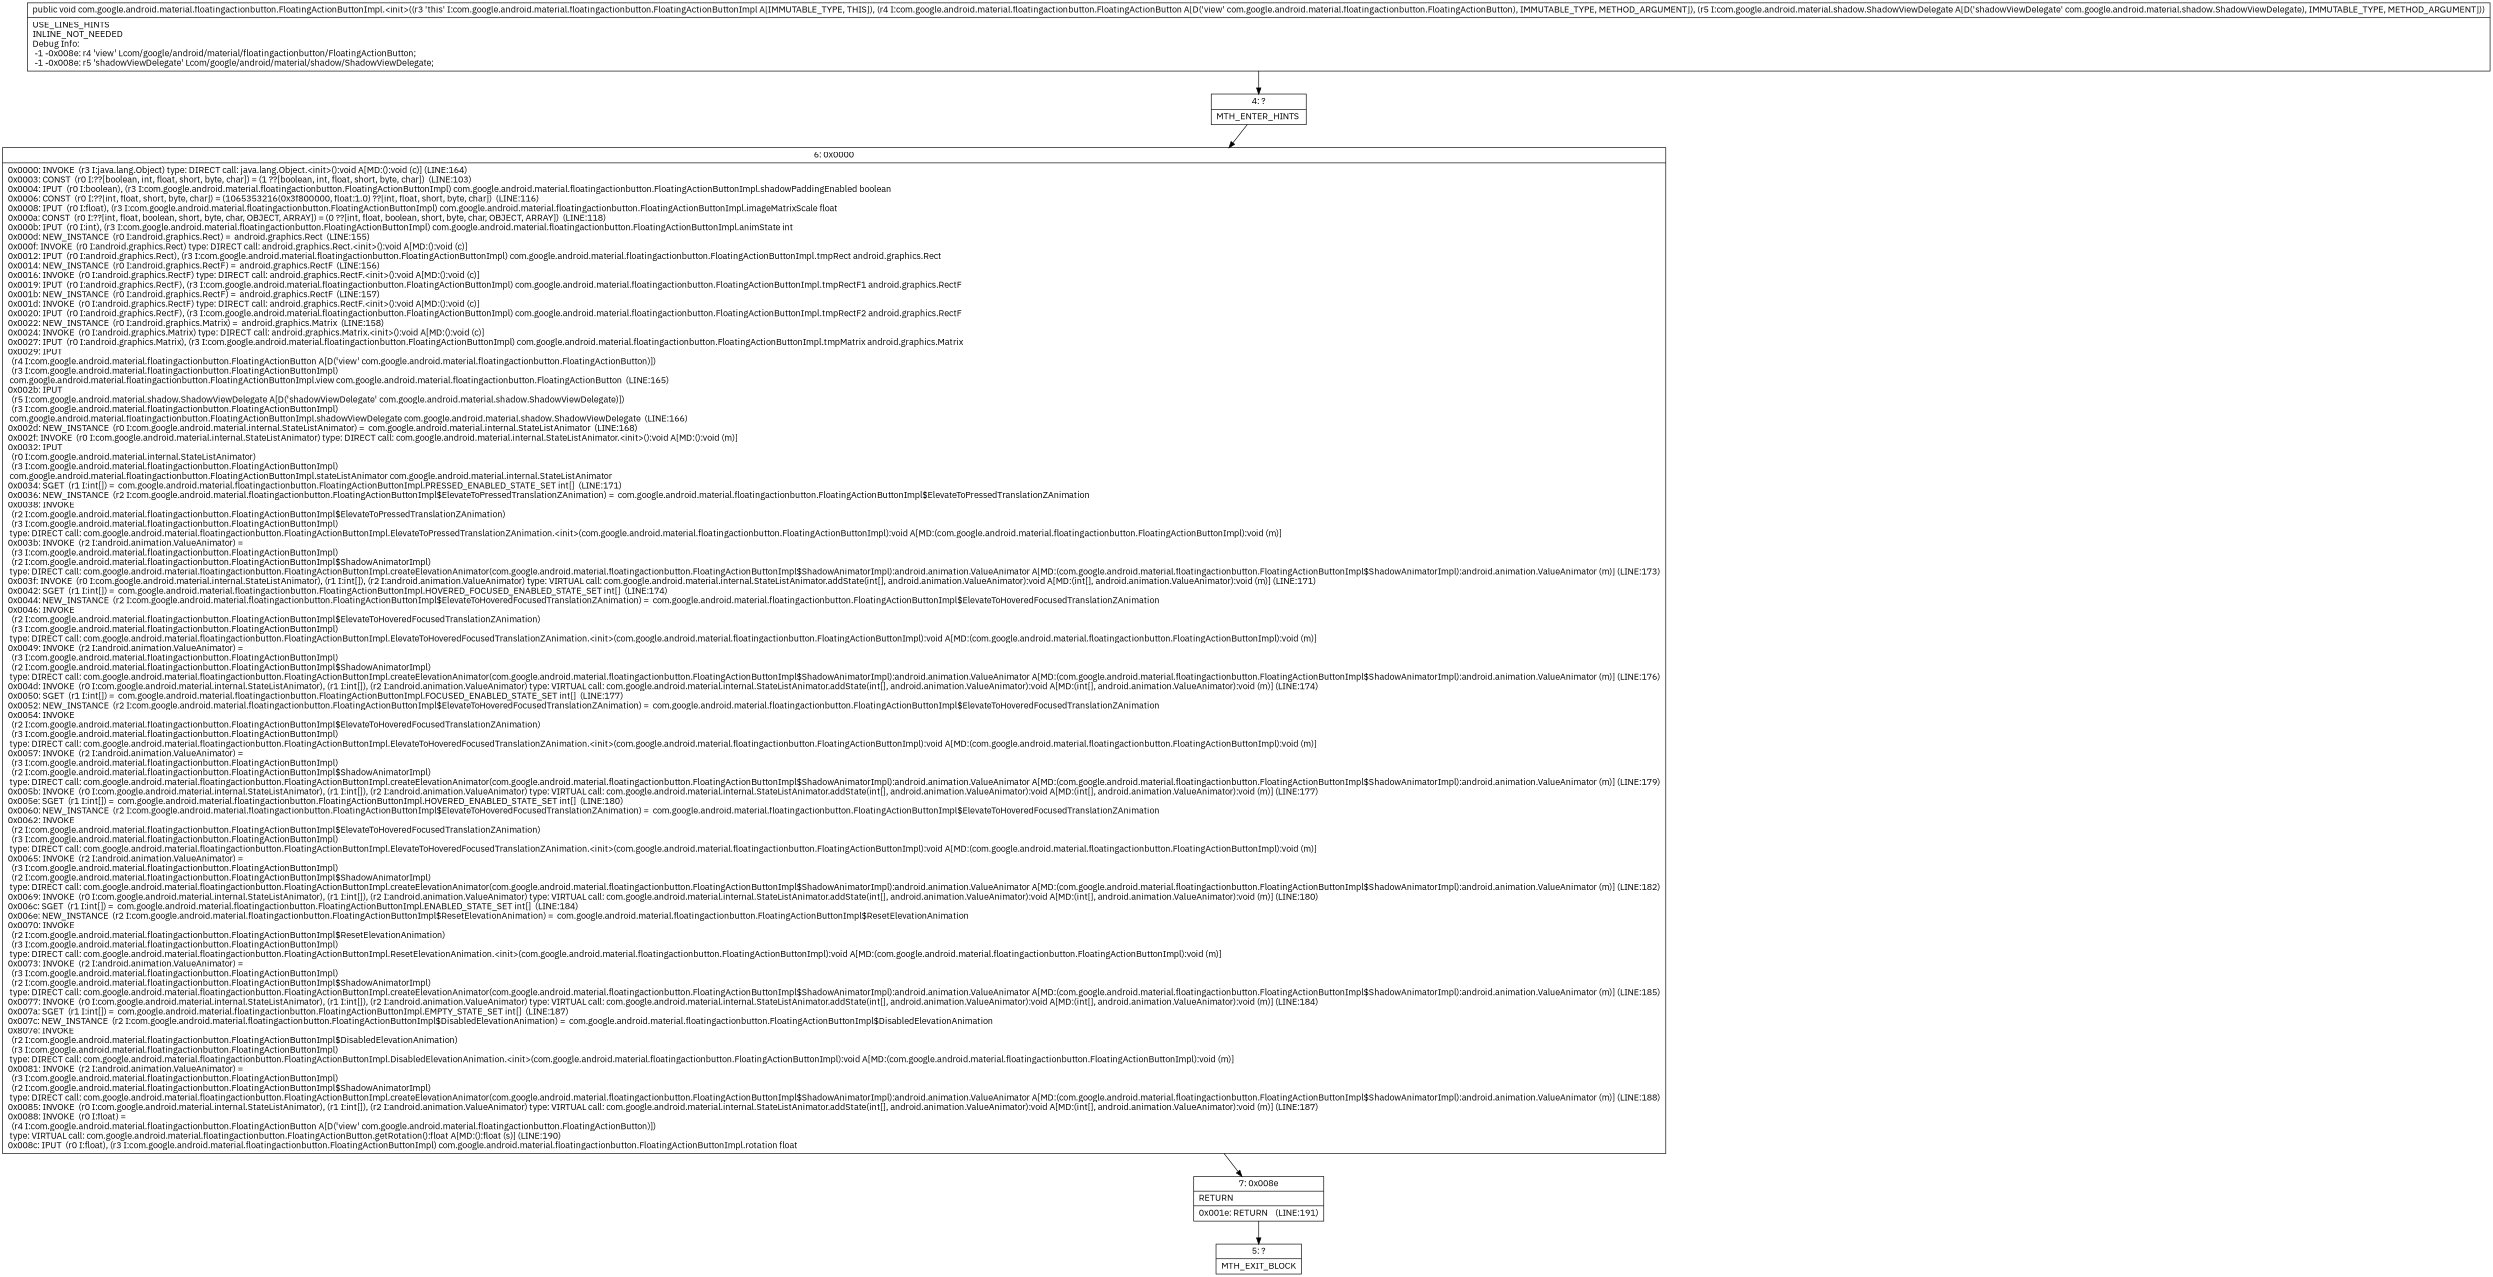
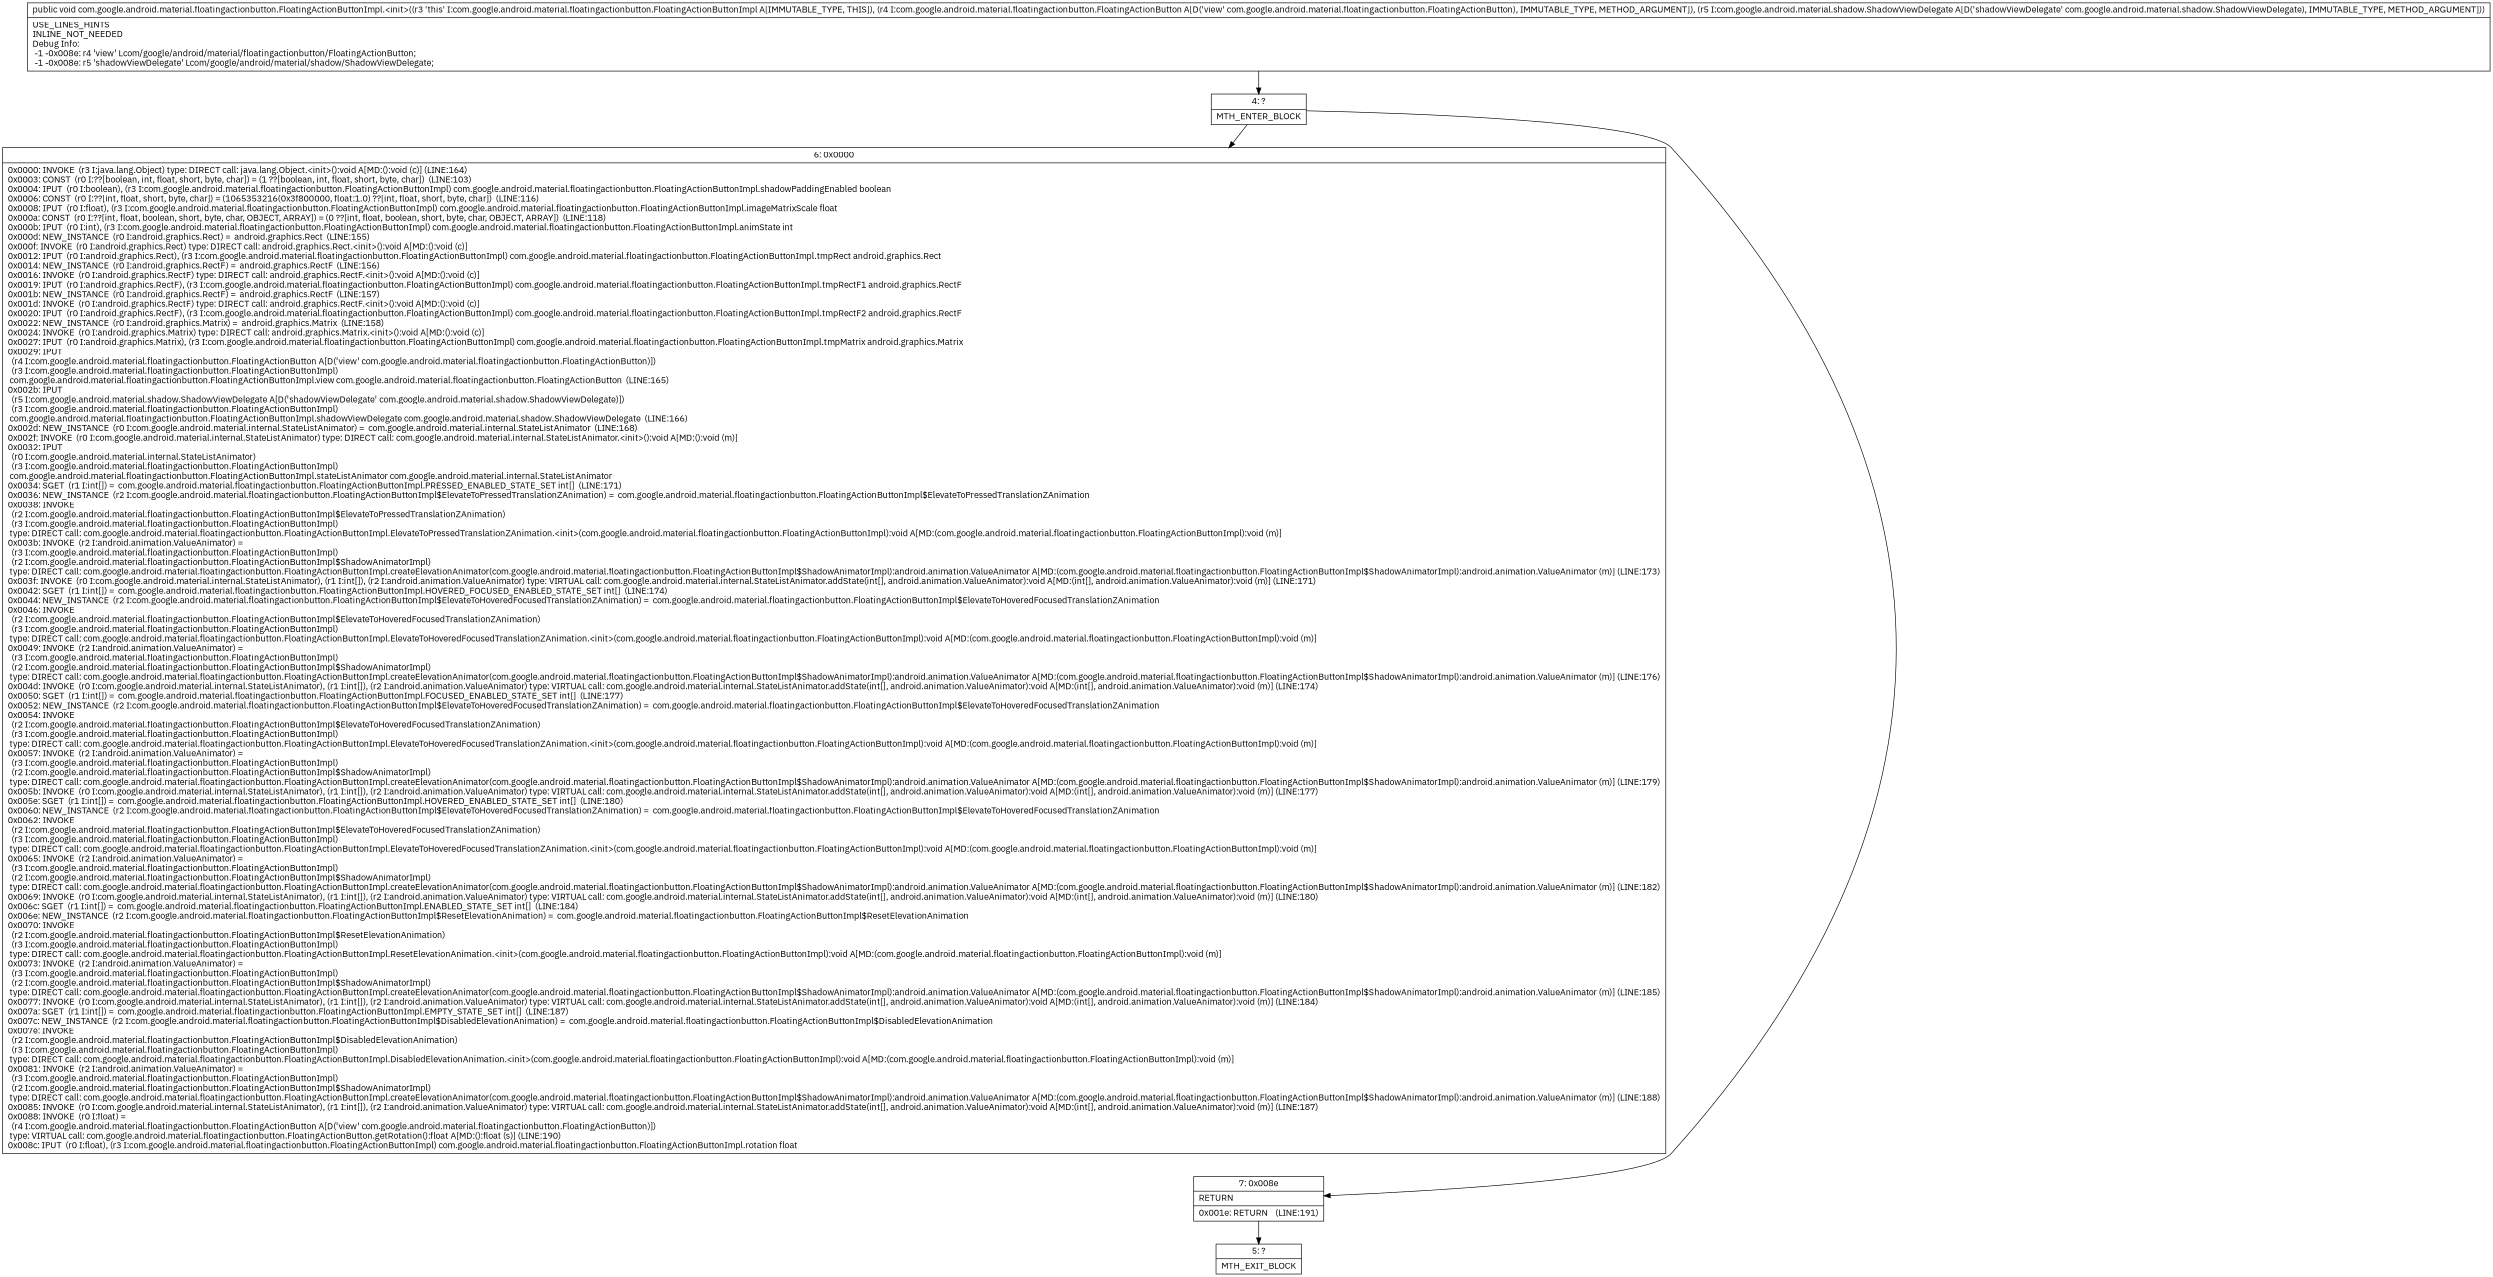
(1258, 117) -> (1259, 117)
(43, 1031) -> (43, 1031)
(1231, 1162) -> (1895, 639)
